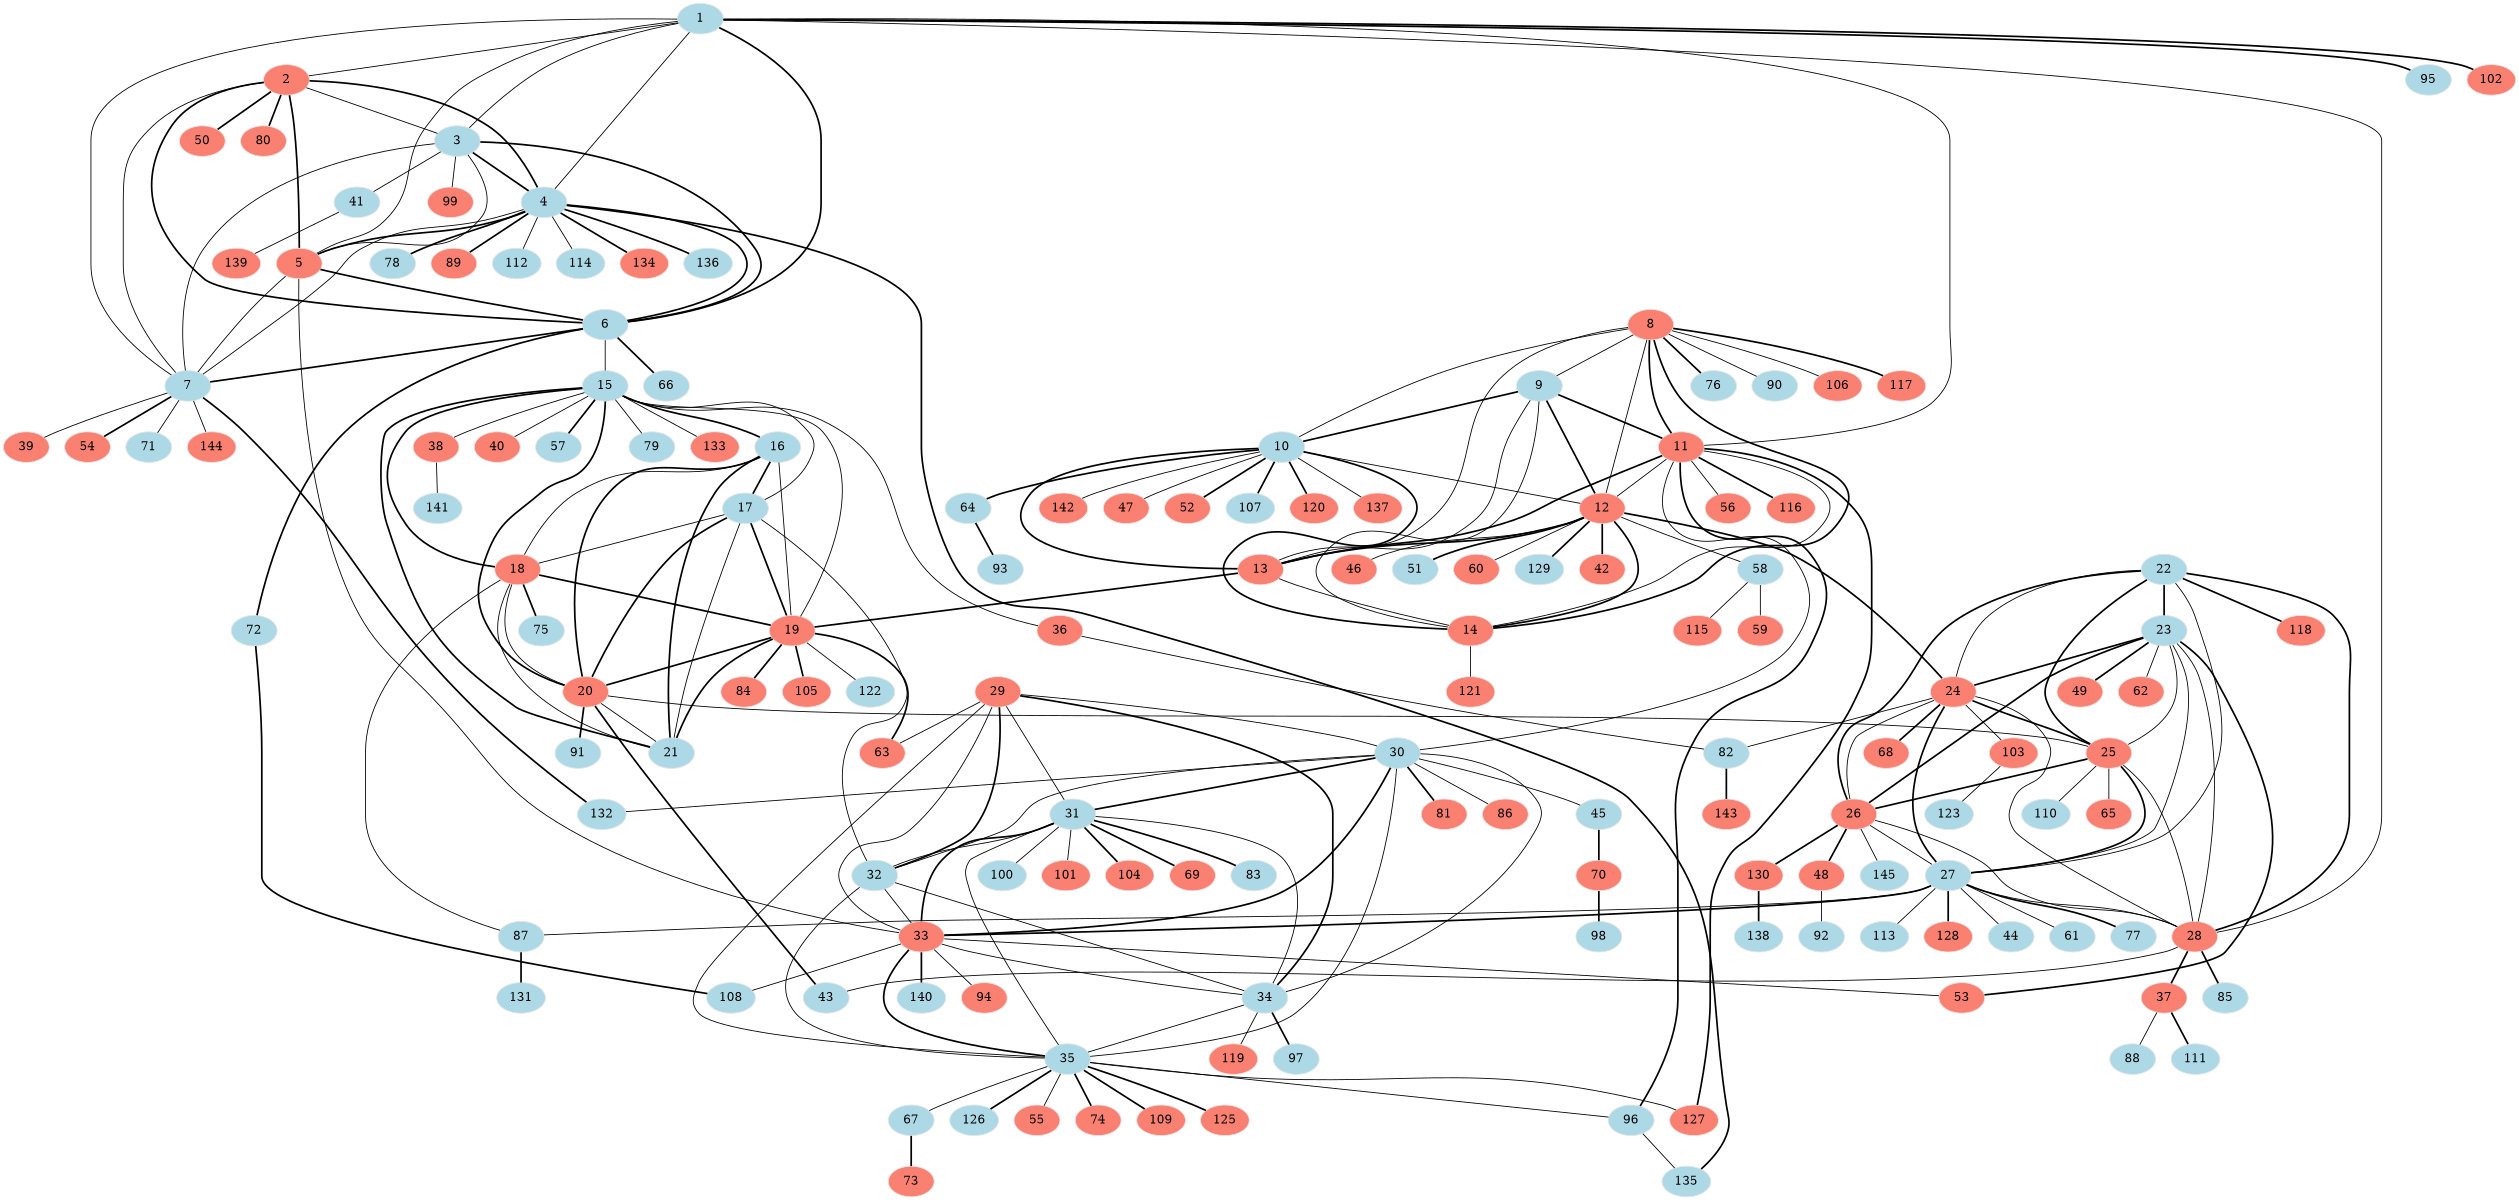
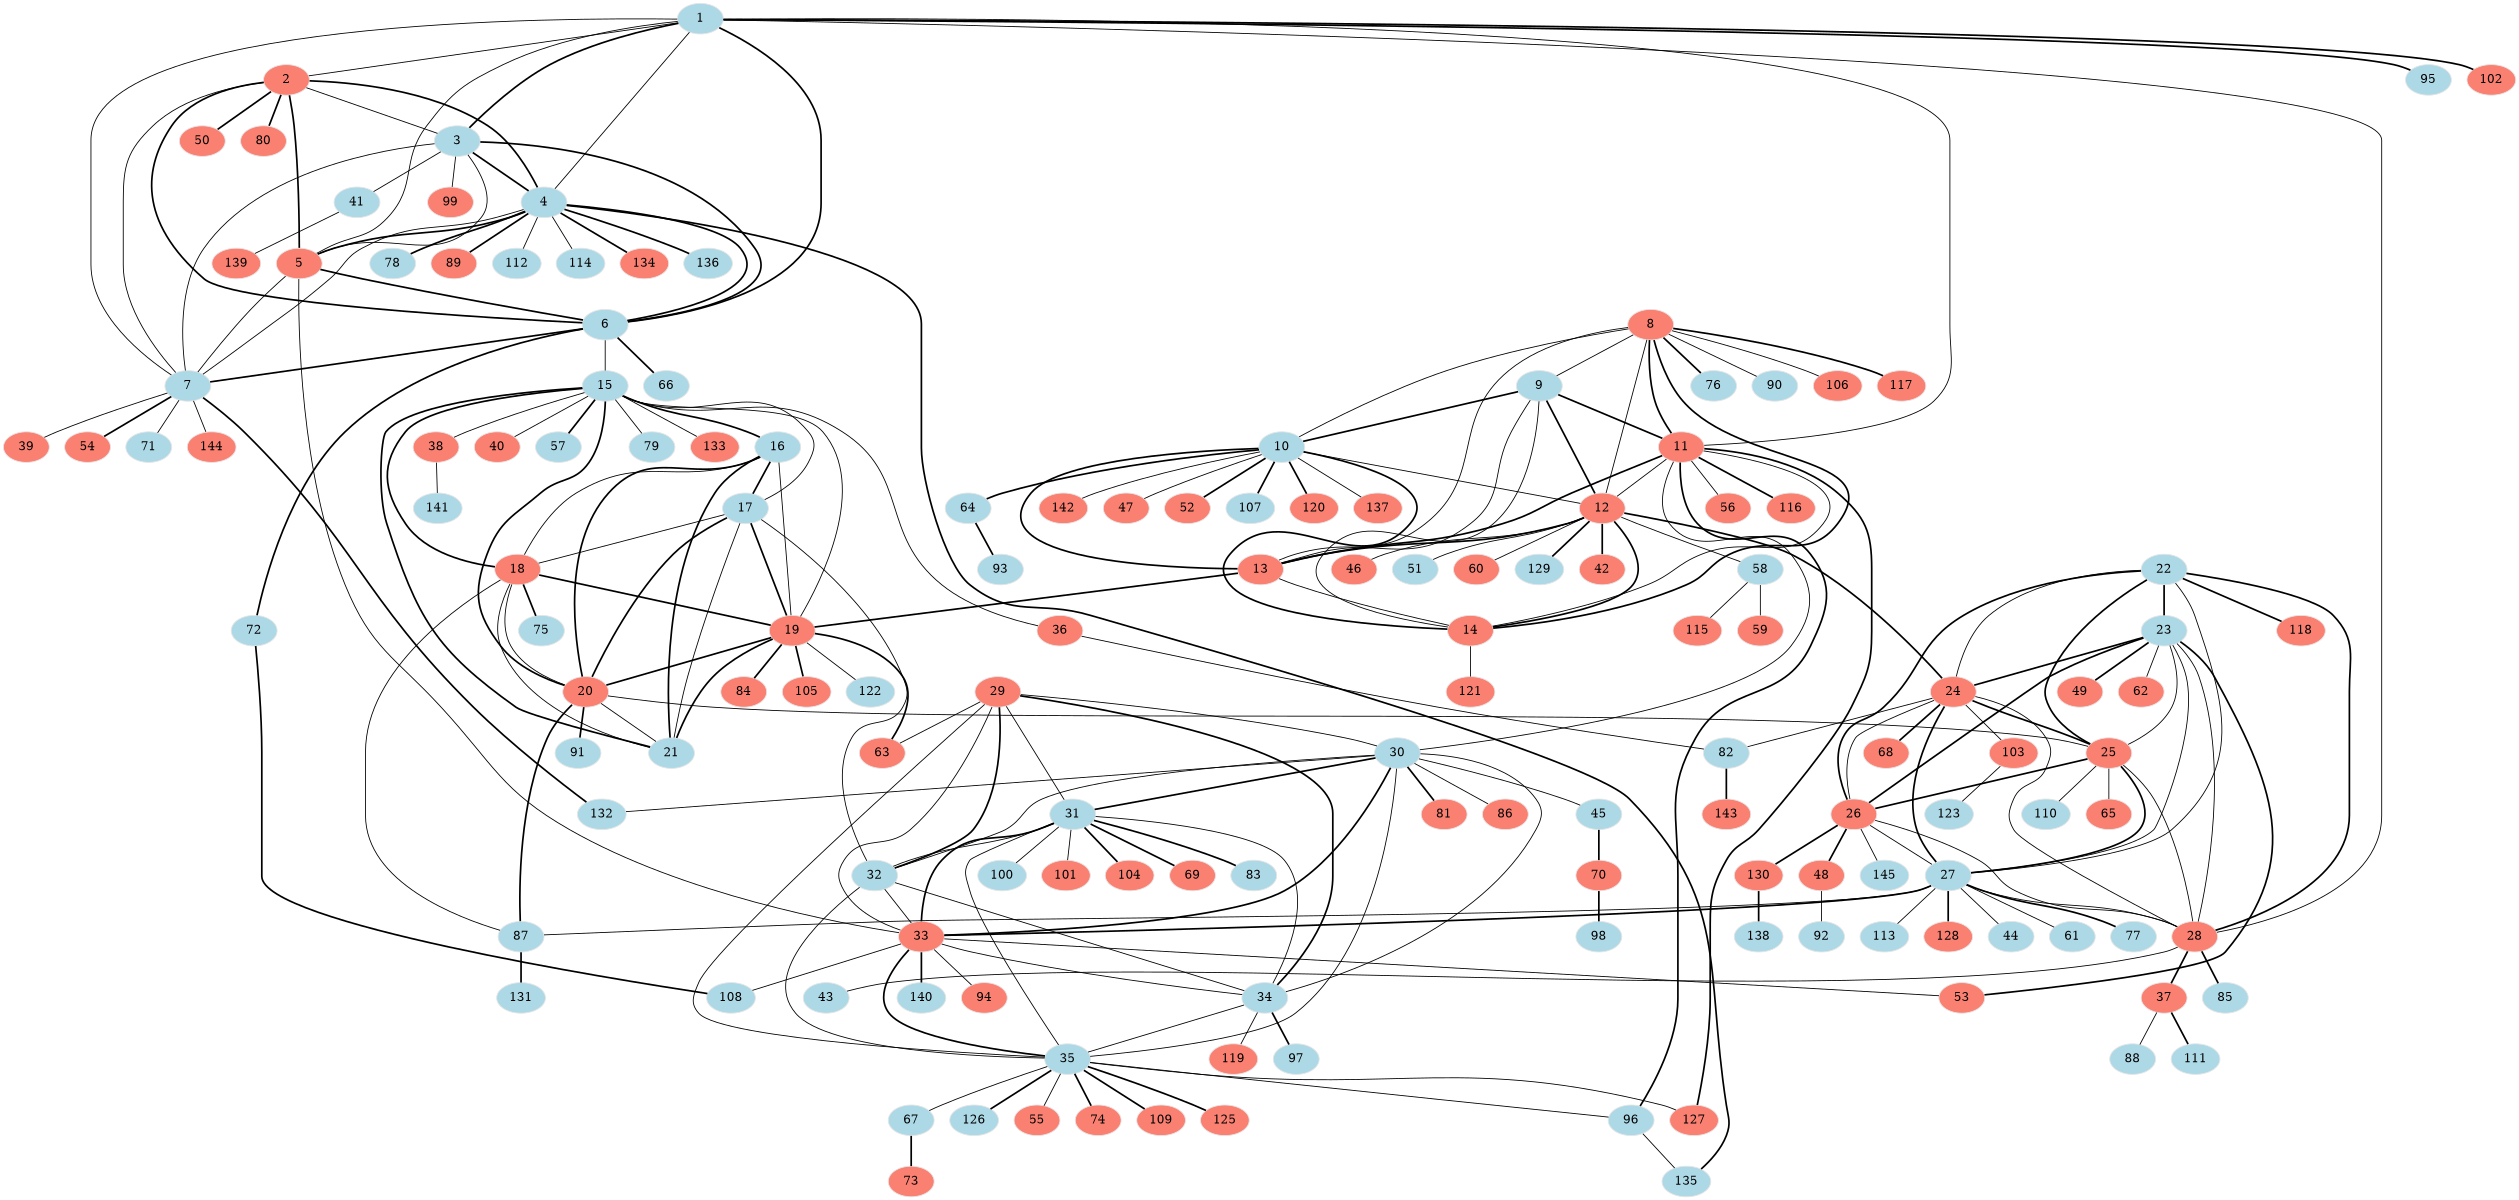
(565, 57) -> (565, 57)
(1474, 546) -> (1474, 546)
(703, 847) -> (526, 813)
